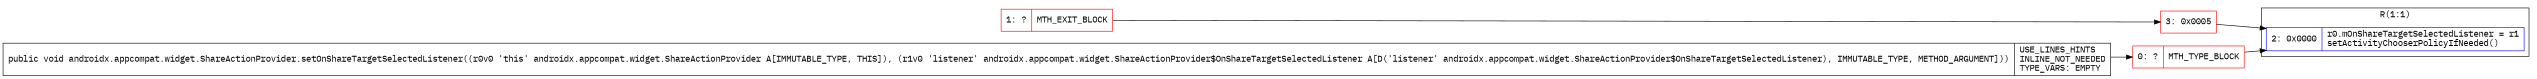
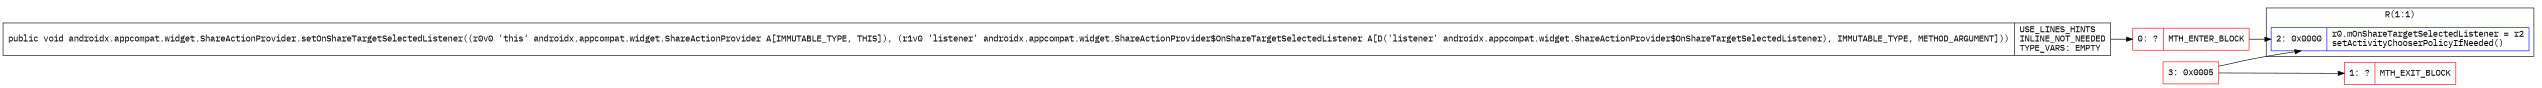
(1634, 21) -> (2278, 73)
(2423, 34) -> (2428, 34)
(2204, 57) -> (2206, 39)
